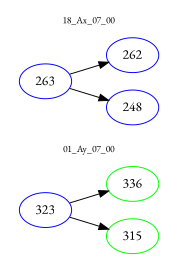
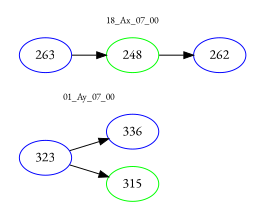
(84, 70) -> (171, 55)
(133, 107) -> (133, 55)
(133, 184) -> (133, 132)
